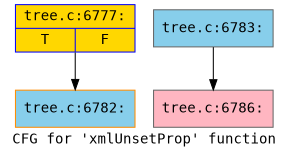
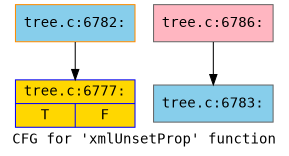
(213, 63) -> (213, 58)
(75, 66) -> (75, 56)
